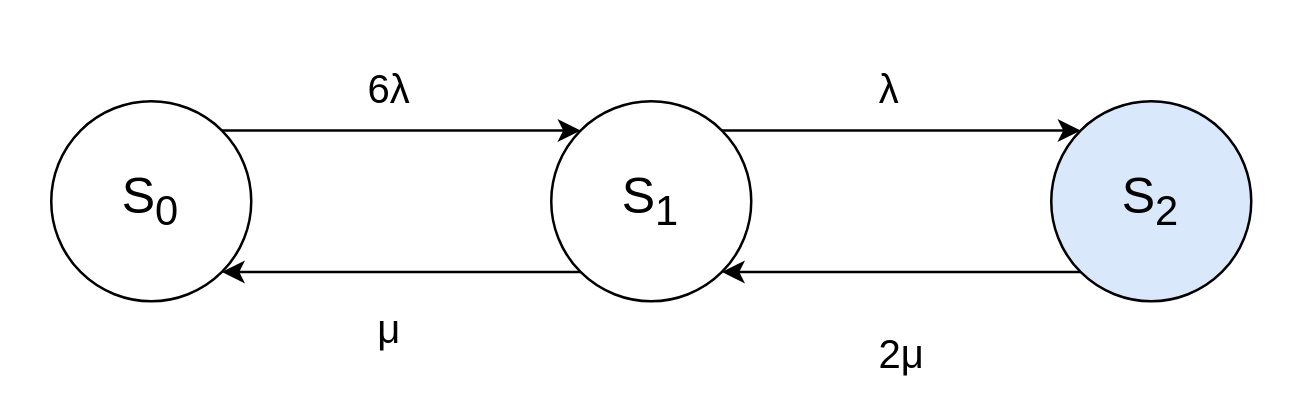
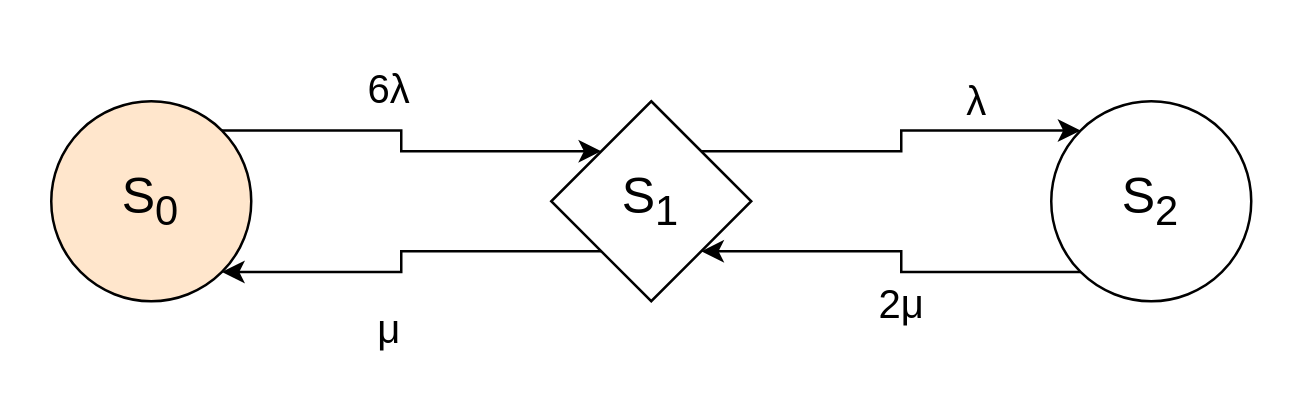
(889, 89) -> (976, 101)
(151, 201) -> (151, 201)
(651, 201) -> (651, 201)
(1151, 201) -> (1151, 201)
(901, 339) -> (901, 289)
